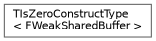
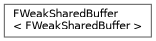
(78, 21) -> (78, 21)
